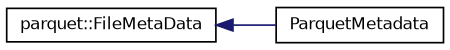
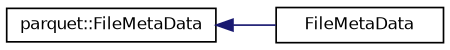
(360, 25) -> (360, 25)
